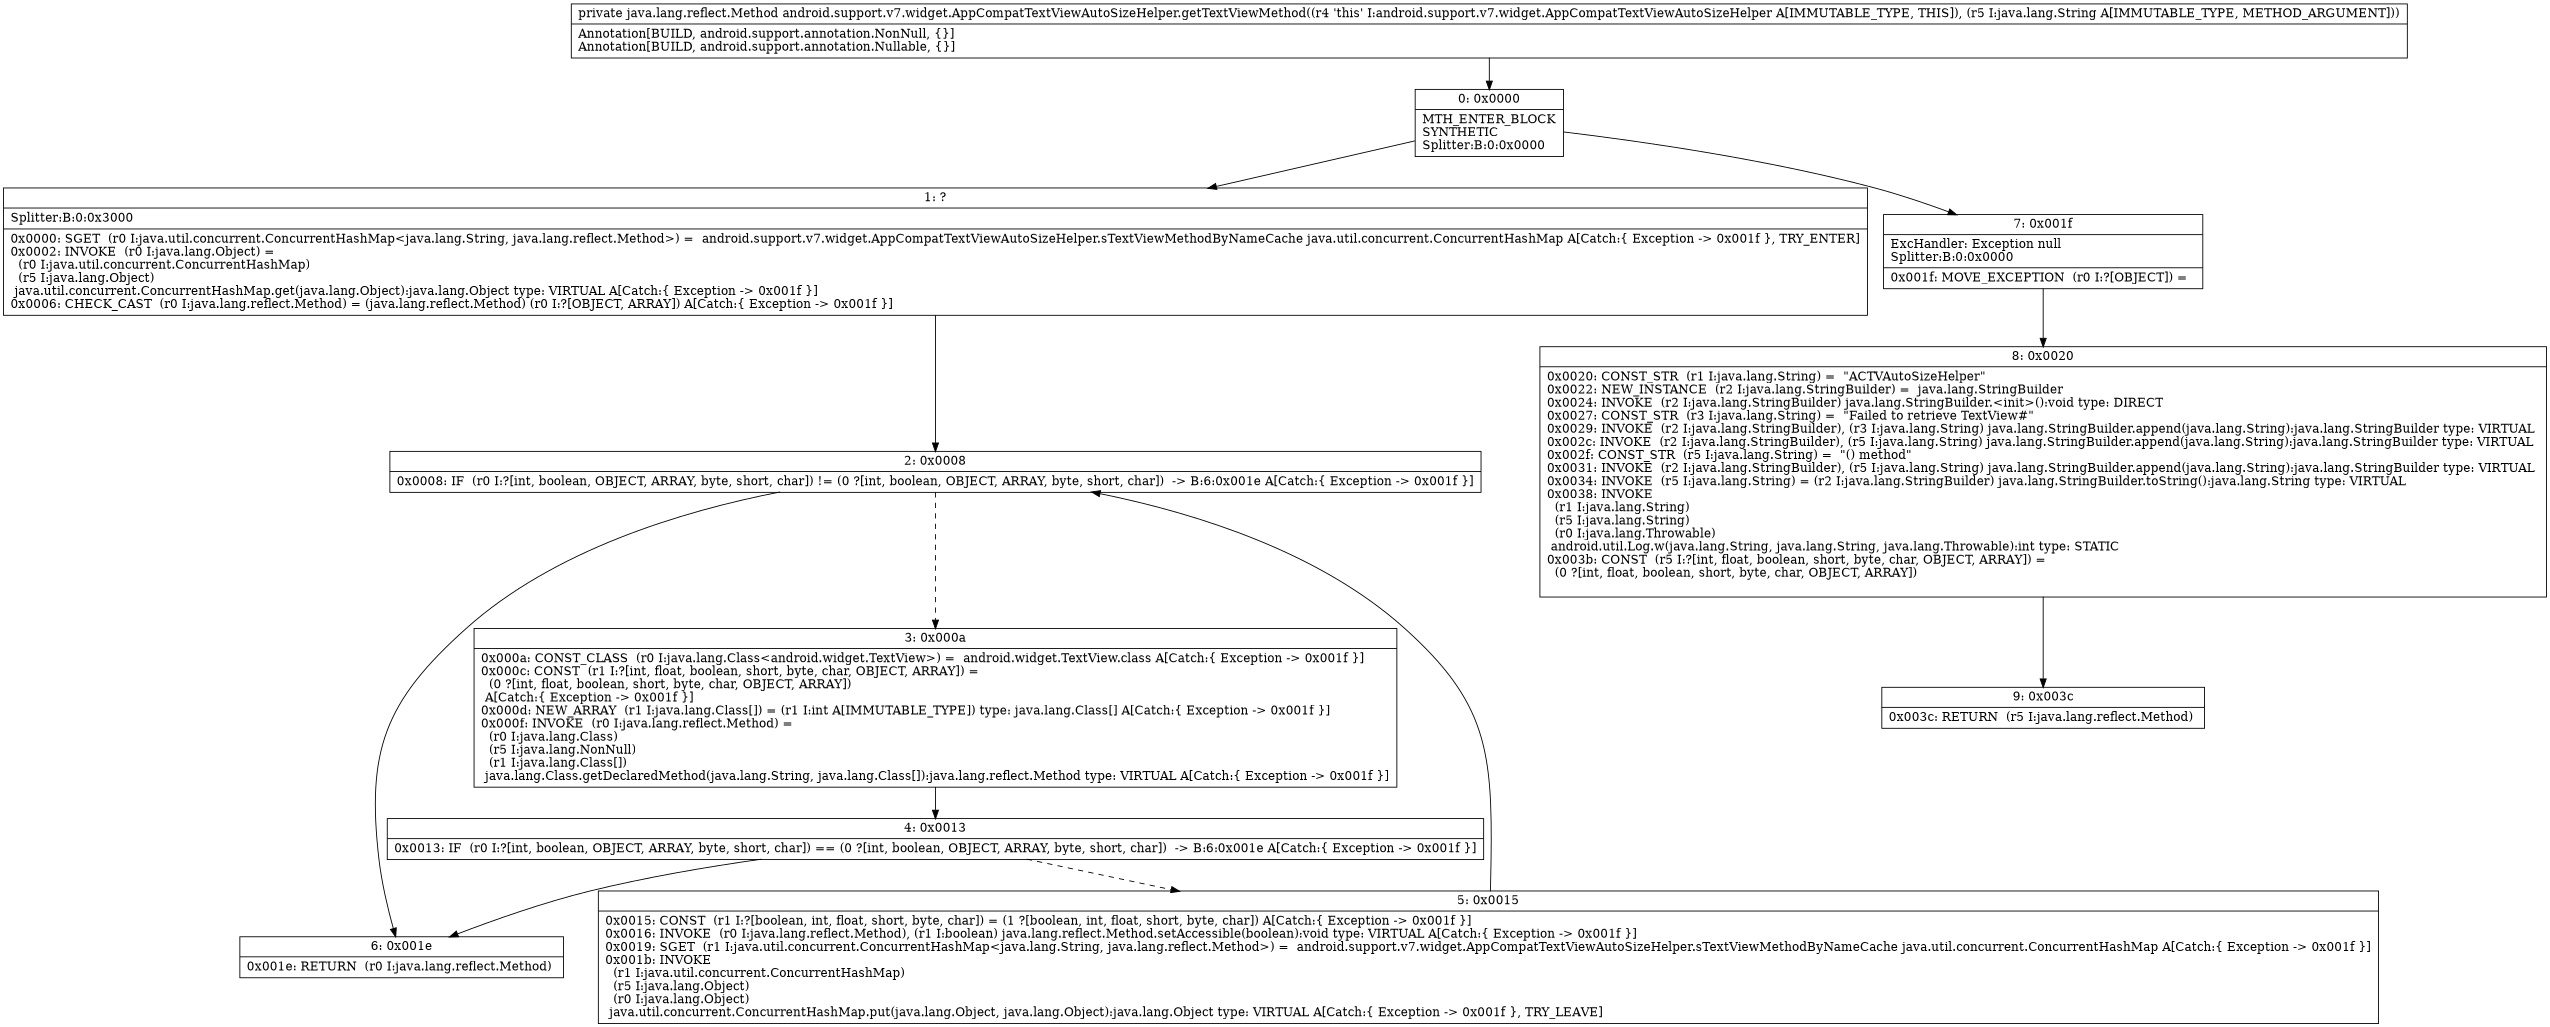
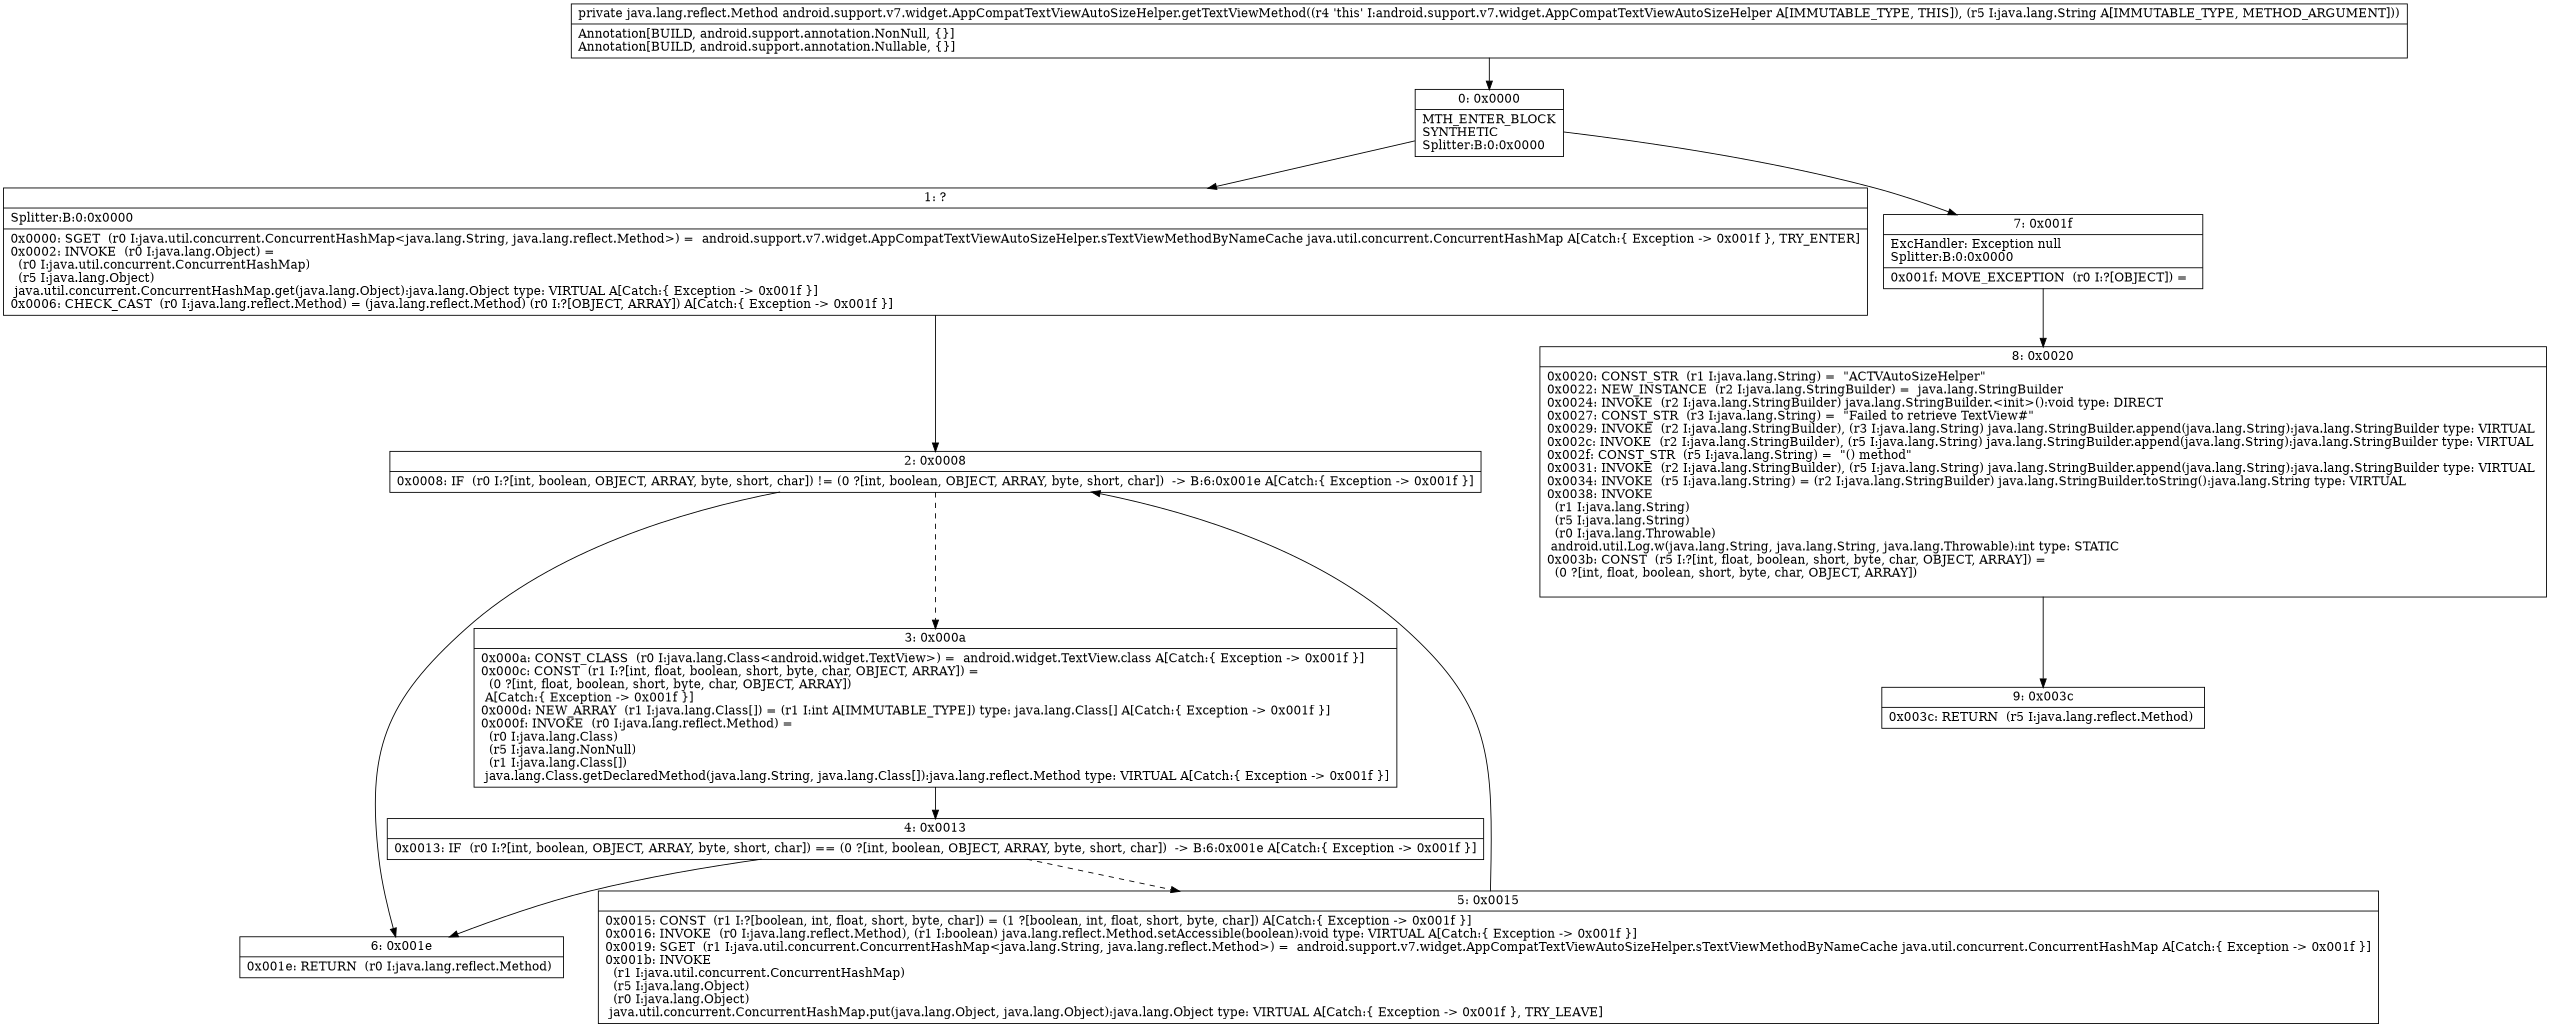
(72, 218) -> (72, 218)
